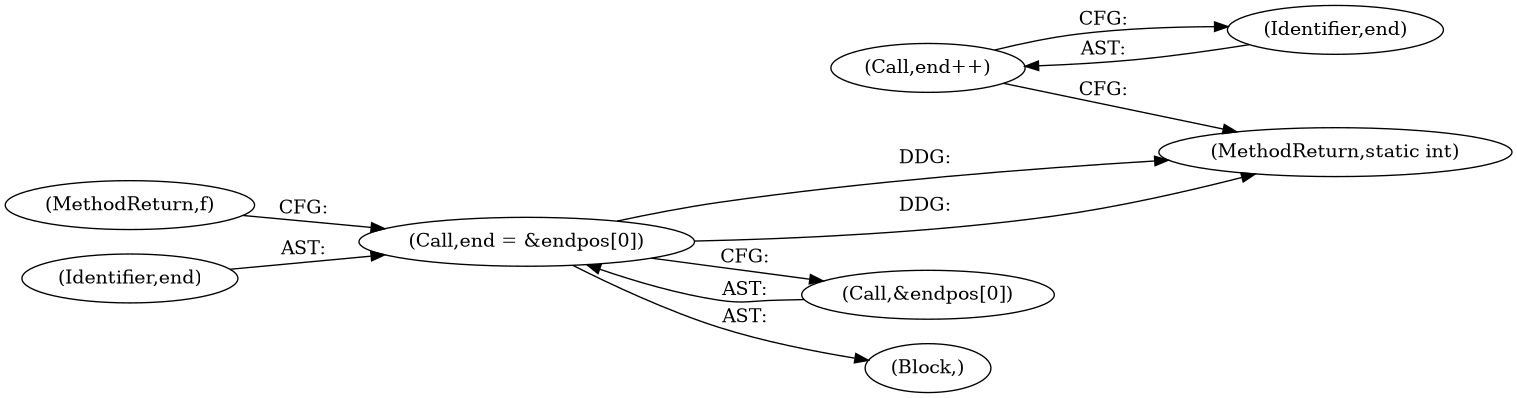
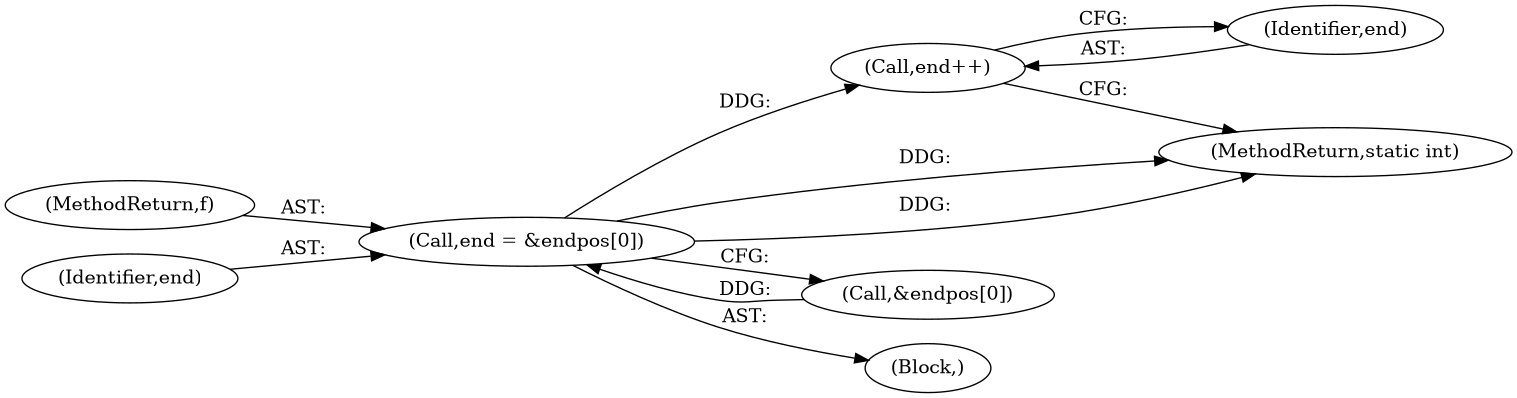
none -> (700, 142)
(307, 209) -> (307, 209)
(748, 290) -> (748, 290)
